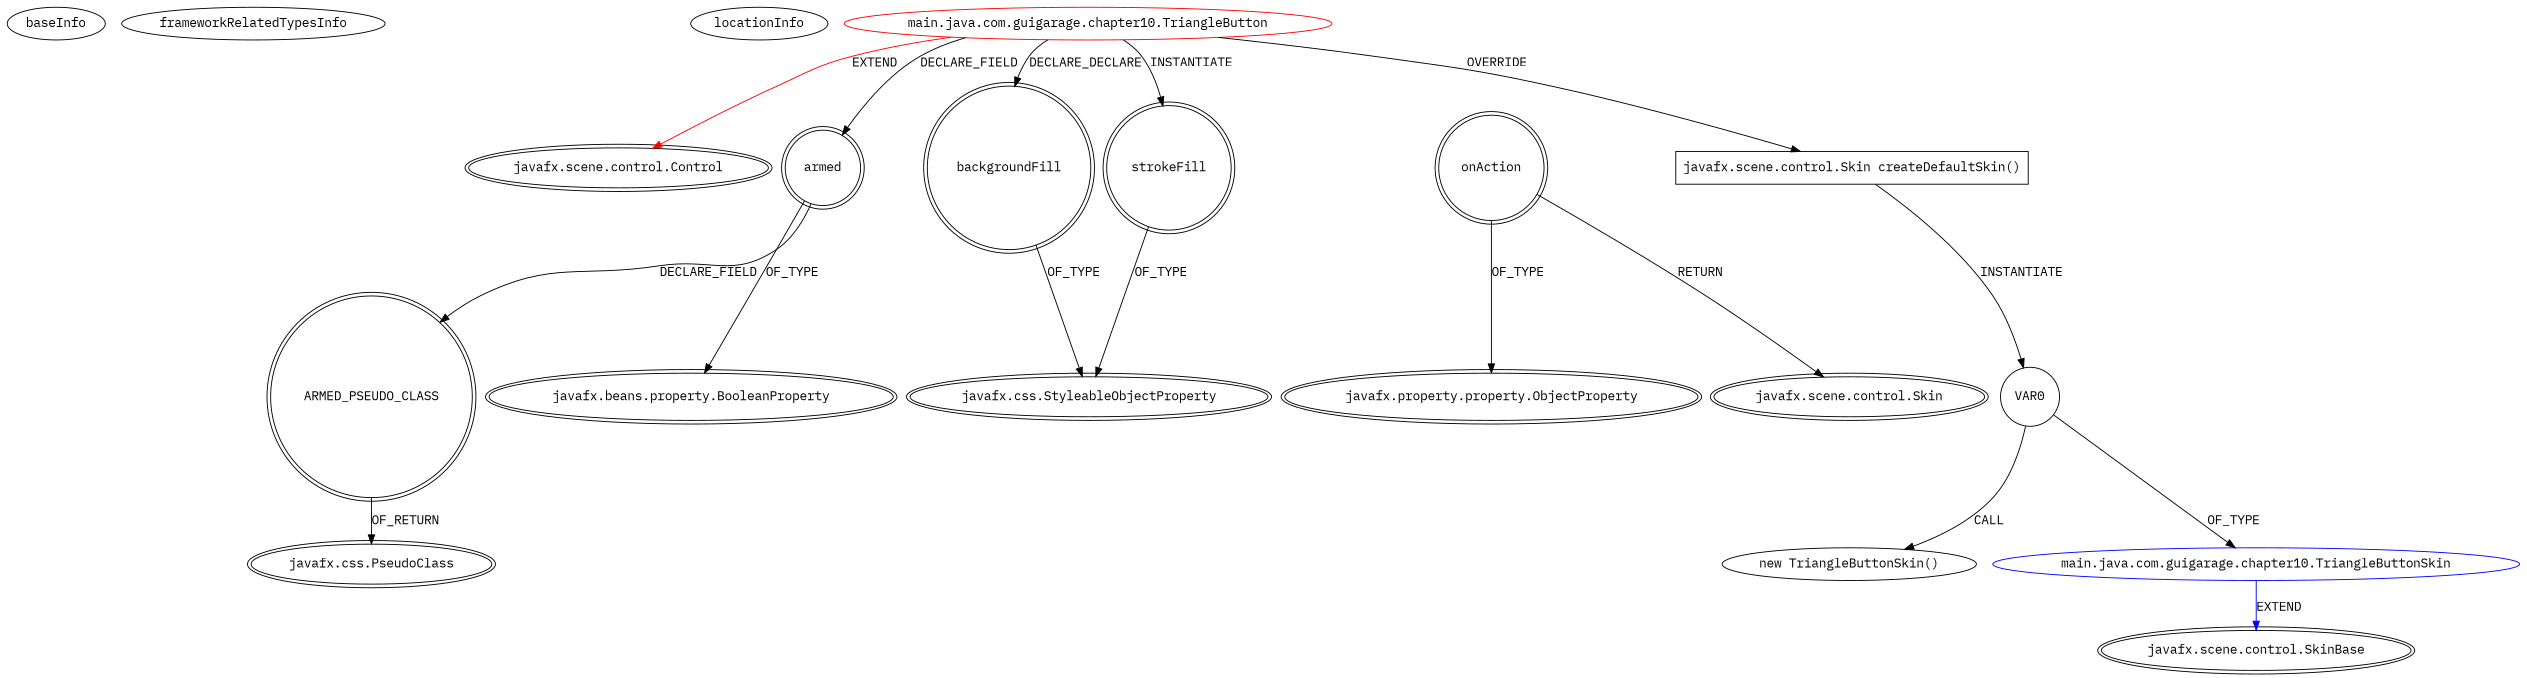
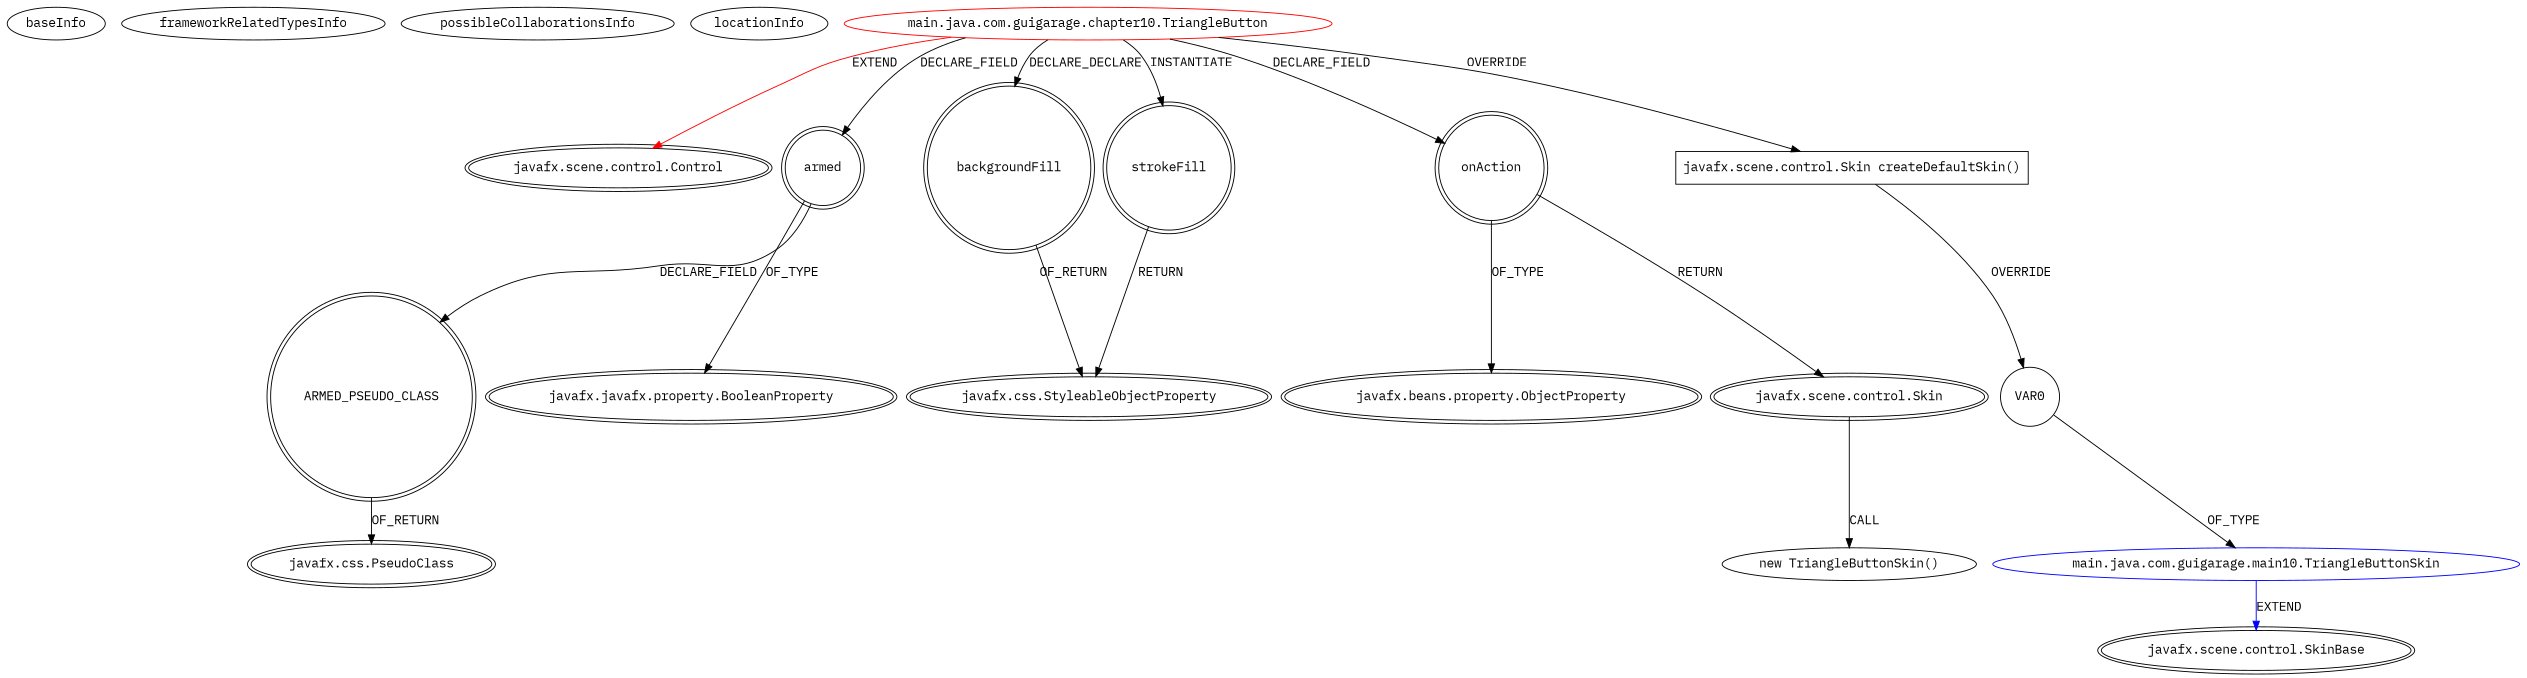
none -> (538, 24)
none -> (1306, 82)
(1074, 273) -> (1074, 273)
(1161, 273) -> (1161, 273)
(2021, 273) -> (2021, 273)
(691, 397) -> (691, 397)
(1491, 397) -> (1491, 397)
(1988, 503) -> (1849, 478)
(2256, 564) -> (2256, 564)
